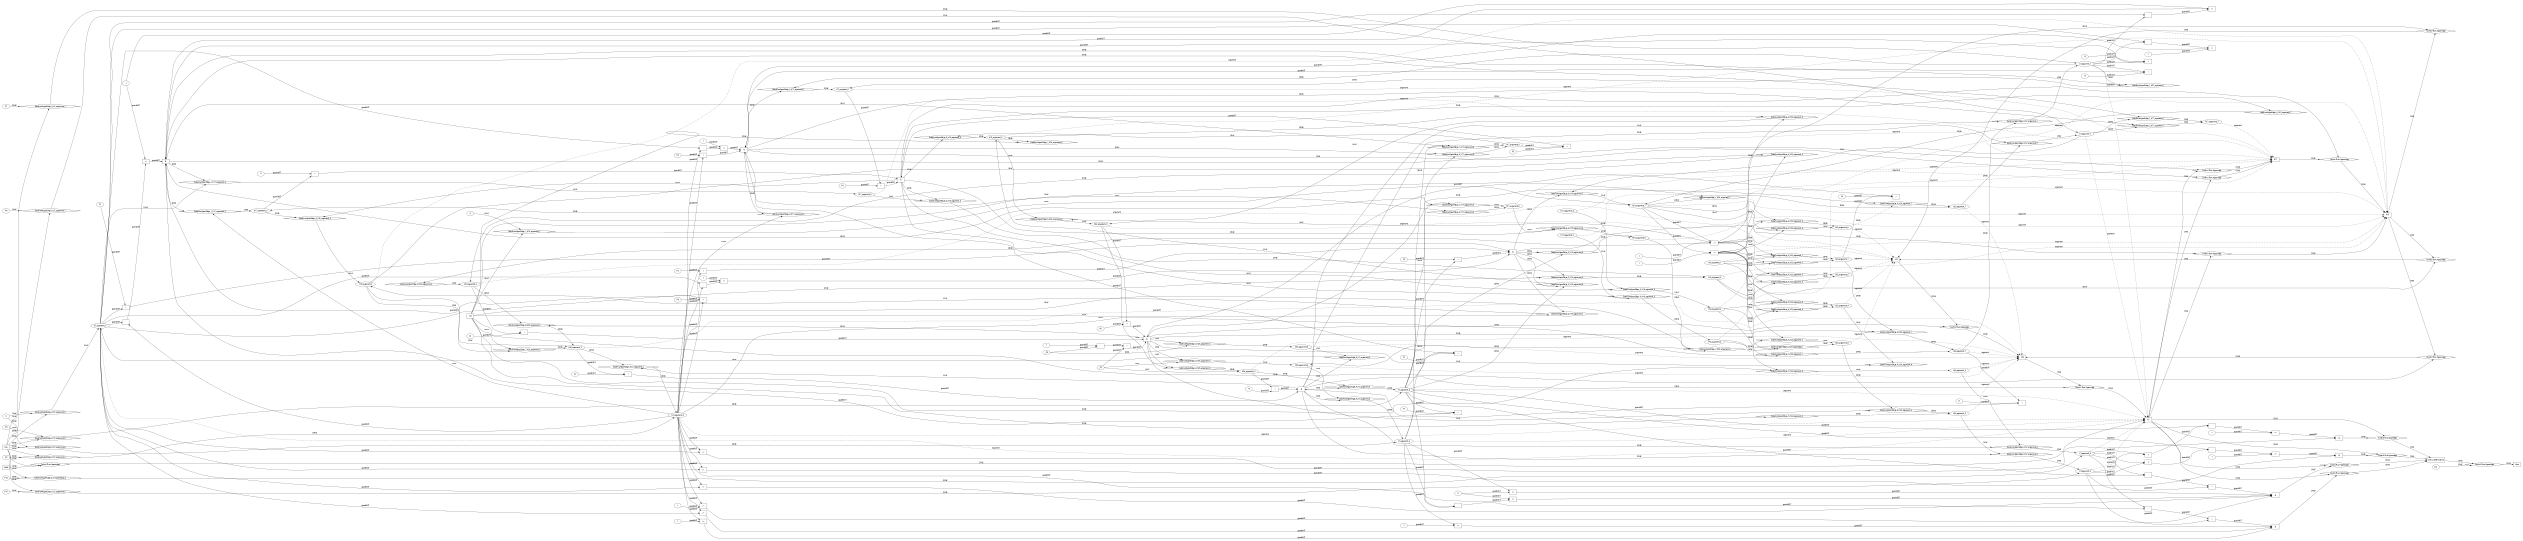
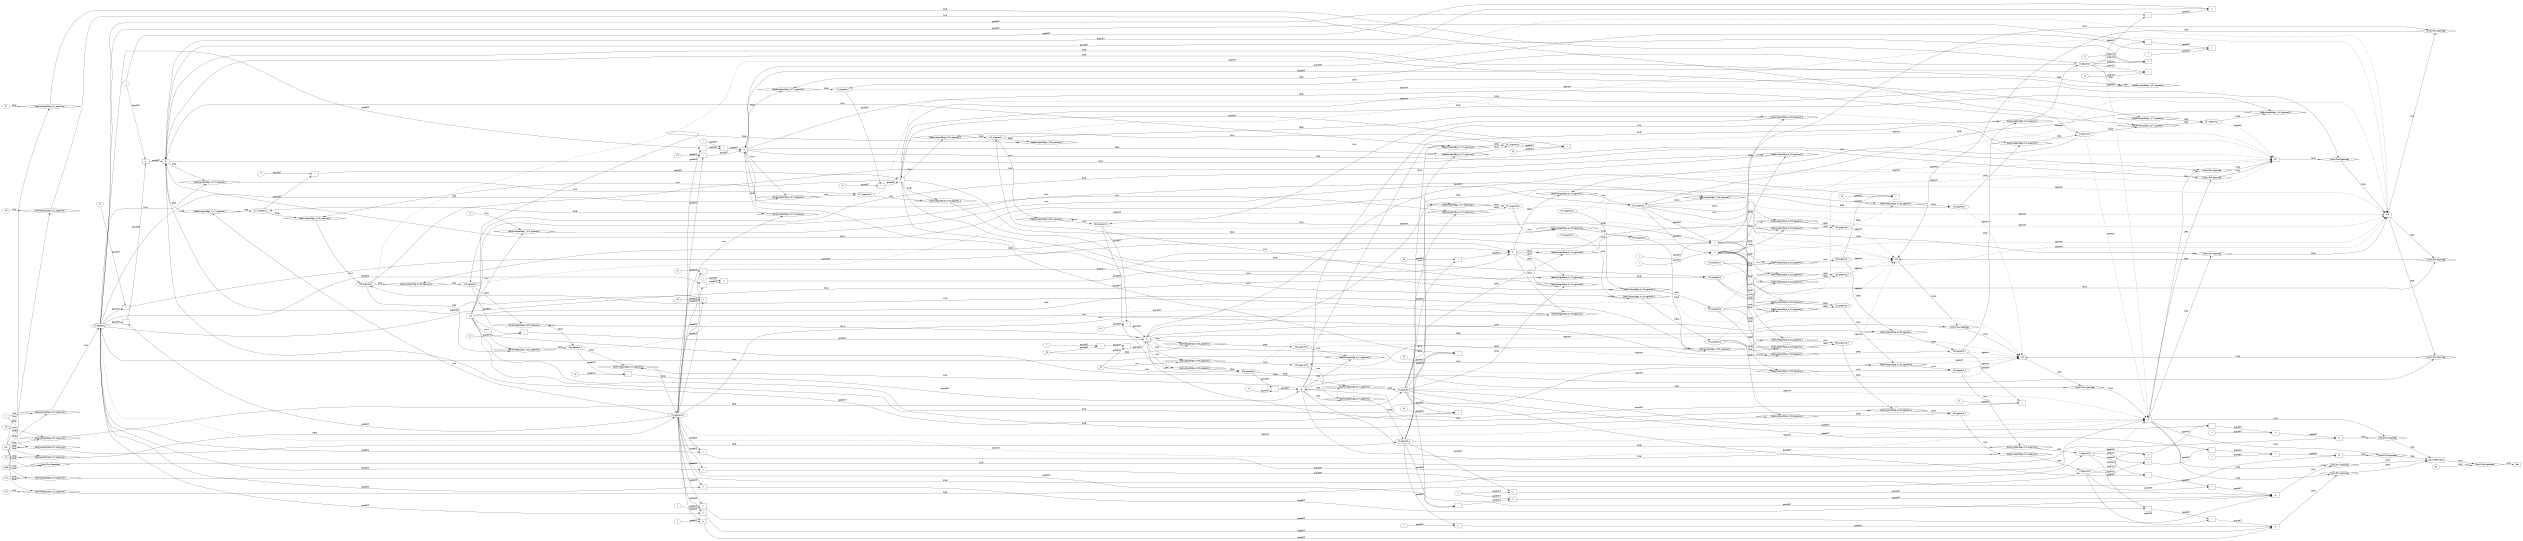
none -> (2242, 117)
(2110, 125) -> none
none -> (788, 197)
(1458, 205) -> (1458, 205)
(1787, 256) -> none
(463, 342) -> (379, 284)
(1787, 347) -> (1787, 347)
none -> (1422, 354)
none -> (1929, 368)
none -> (1751, 372)
(1989, 385) -> (1968, 362)
(2117, 438) -> none
(50, 478) -> (50, 478)
